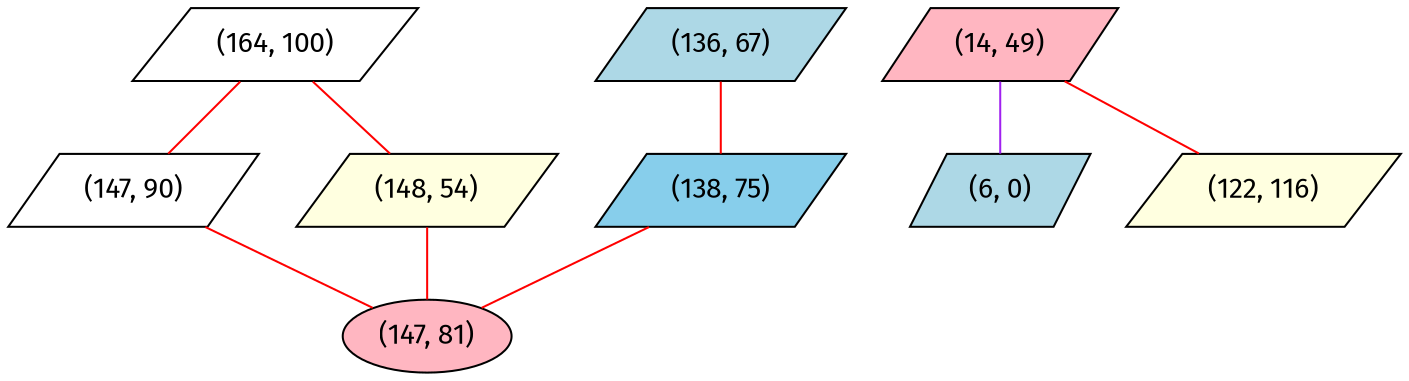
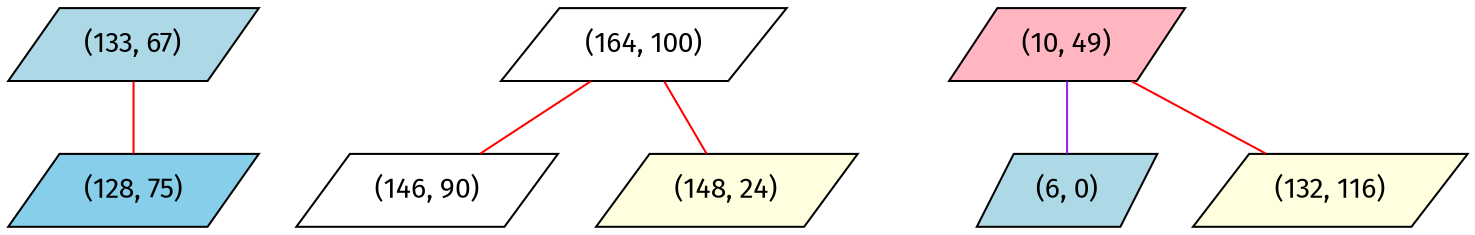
(721, 45) -> (134, 45)
(1000, 45) -> (1067, 45)
(134, 190) -> (427, 190)
(427, 190) -> (727, 190)
(721, 190) -> (134, 190)
(1263, 190) -> (1330, 190)
(427, 336) -> none
